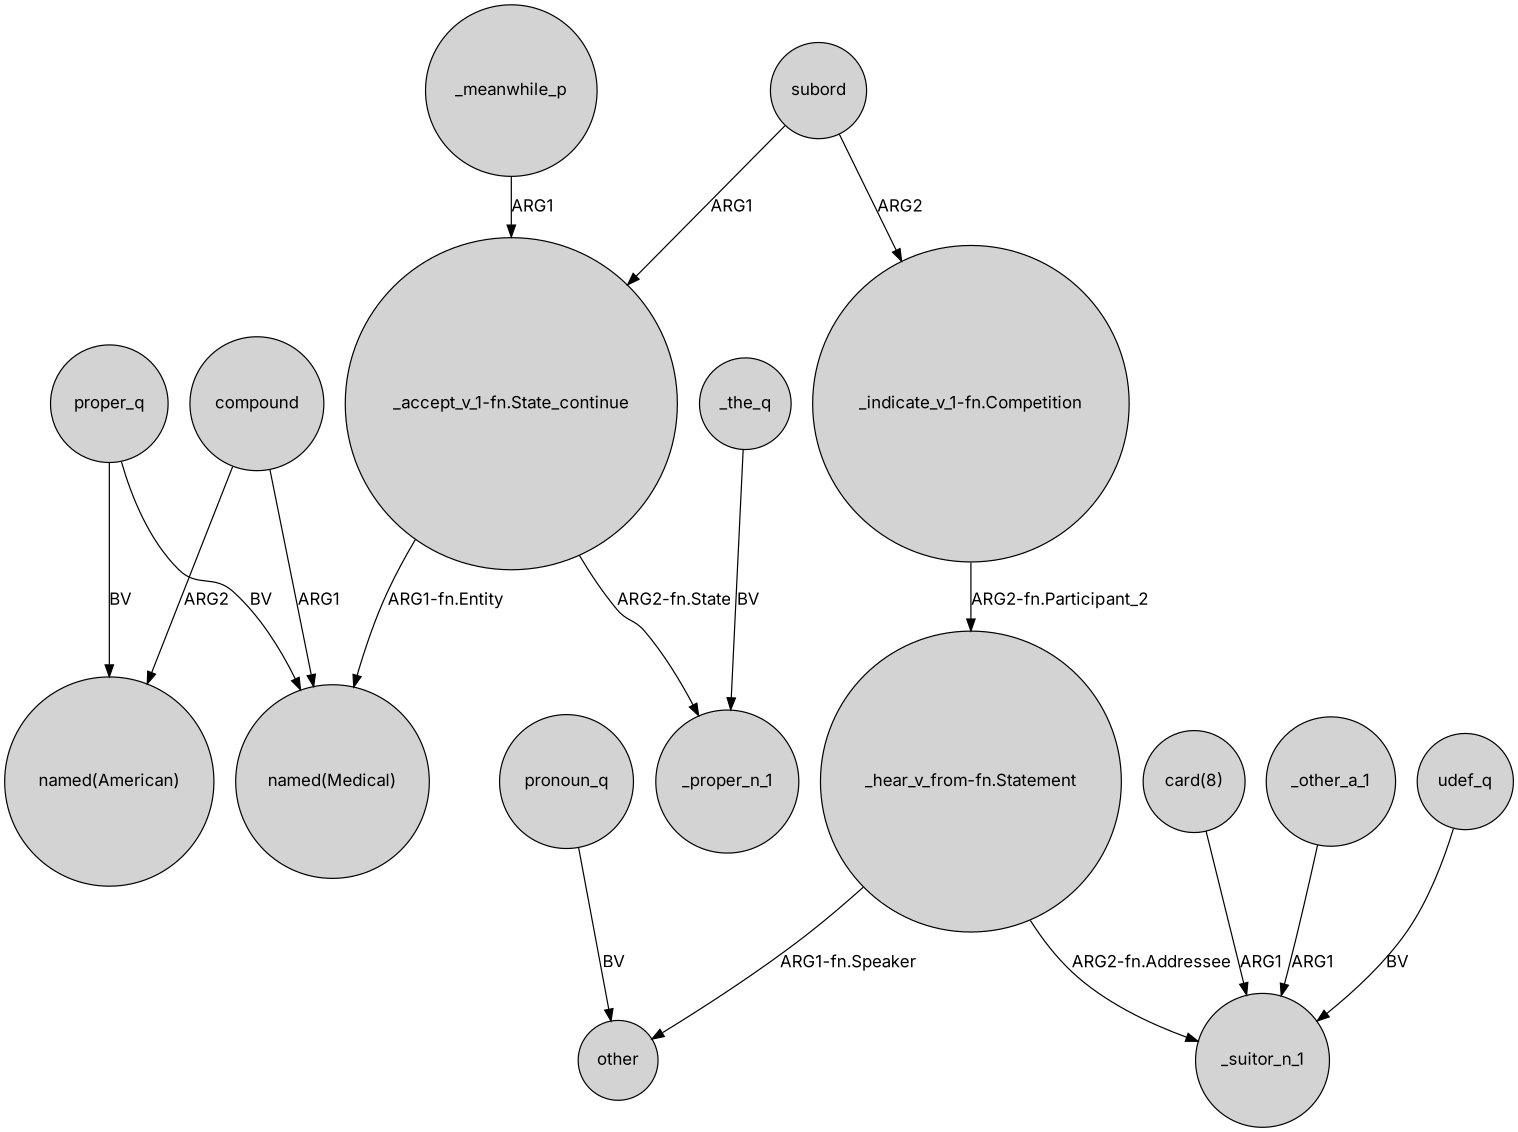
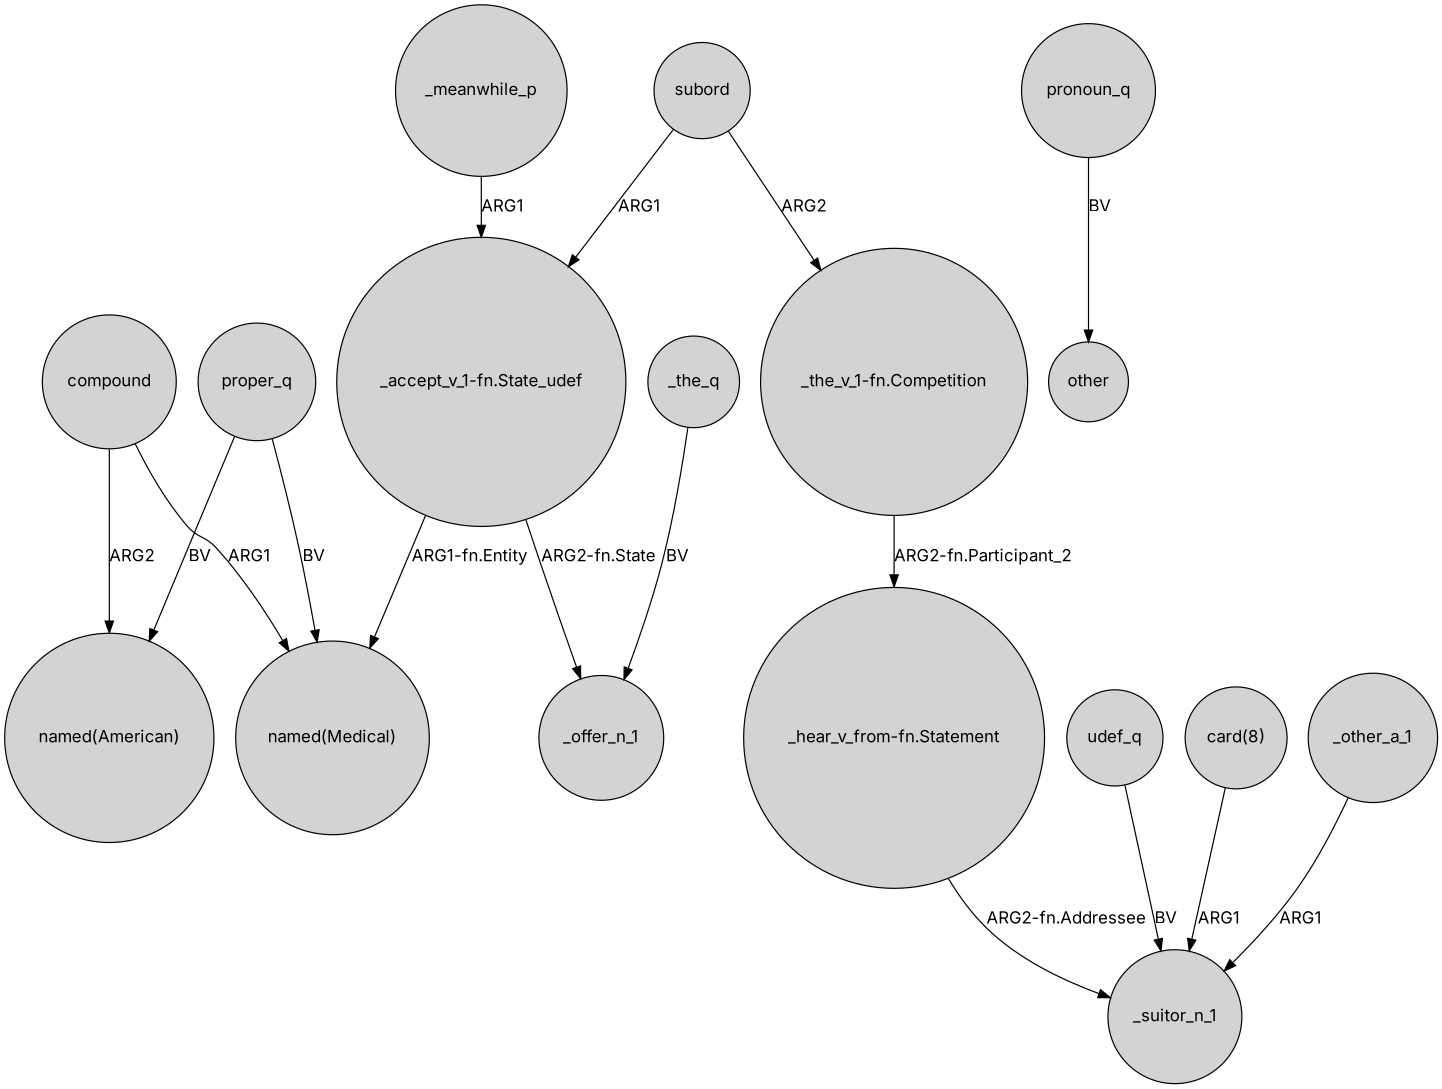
(511, 404) -> (481, 382)
(971, 404) -> (894, 382)
(727, 782) -> (601, 738)
(766, 965) -> none
